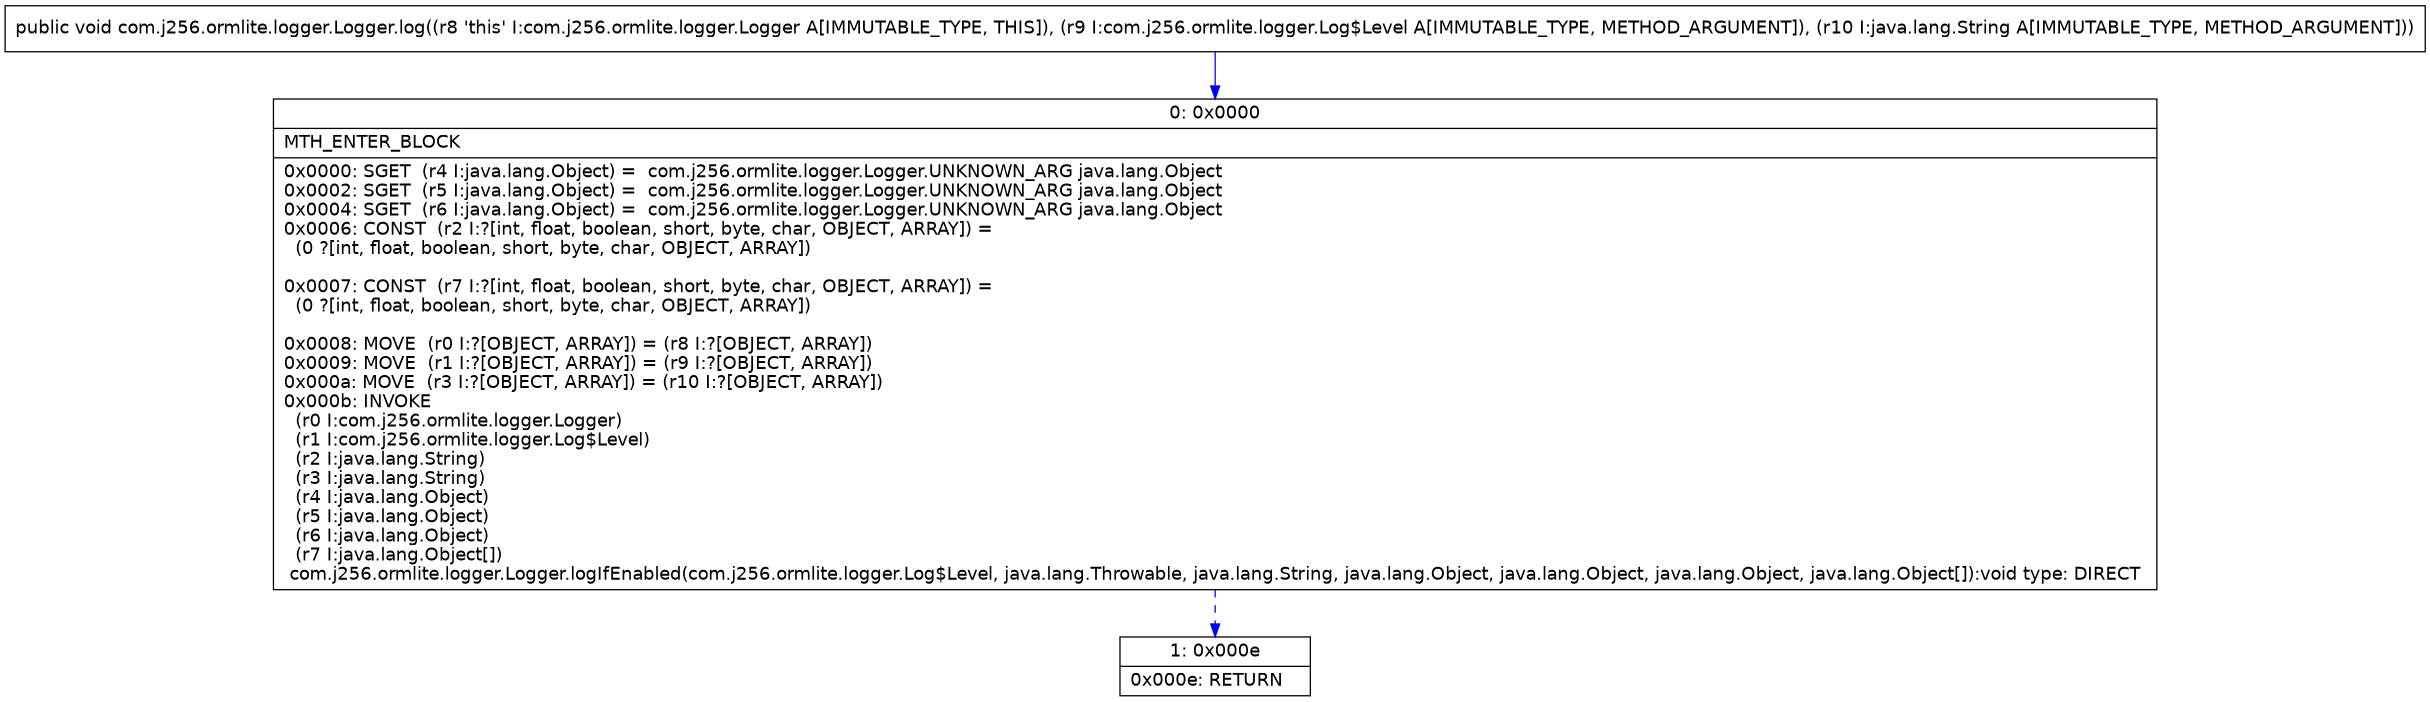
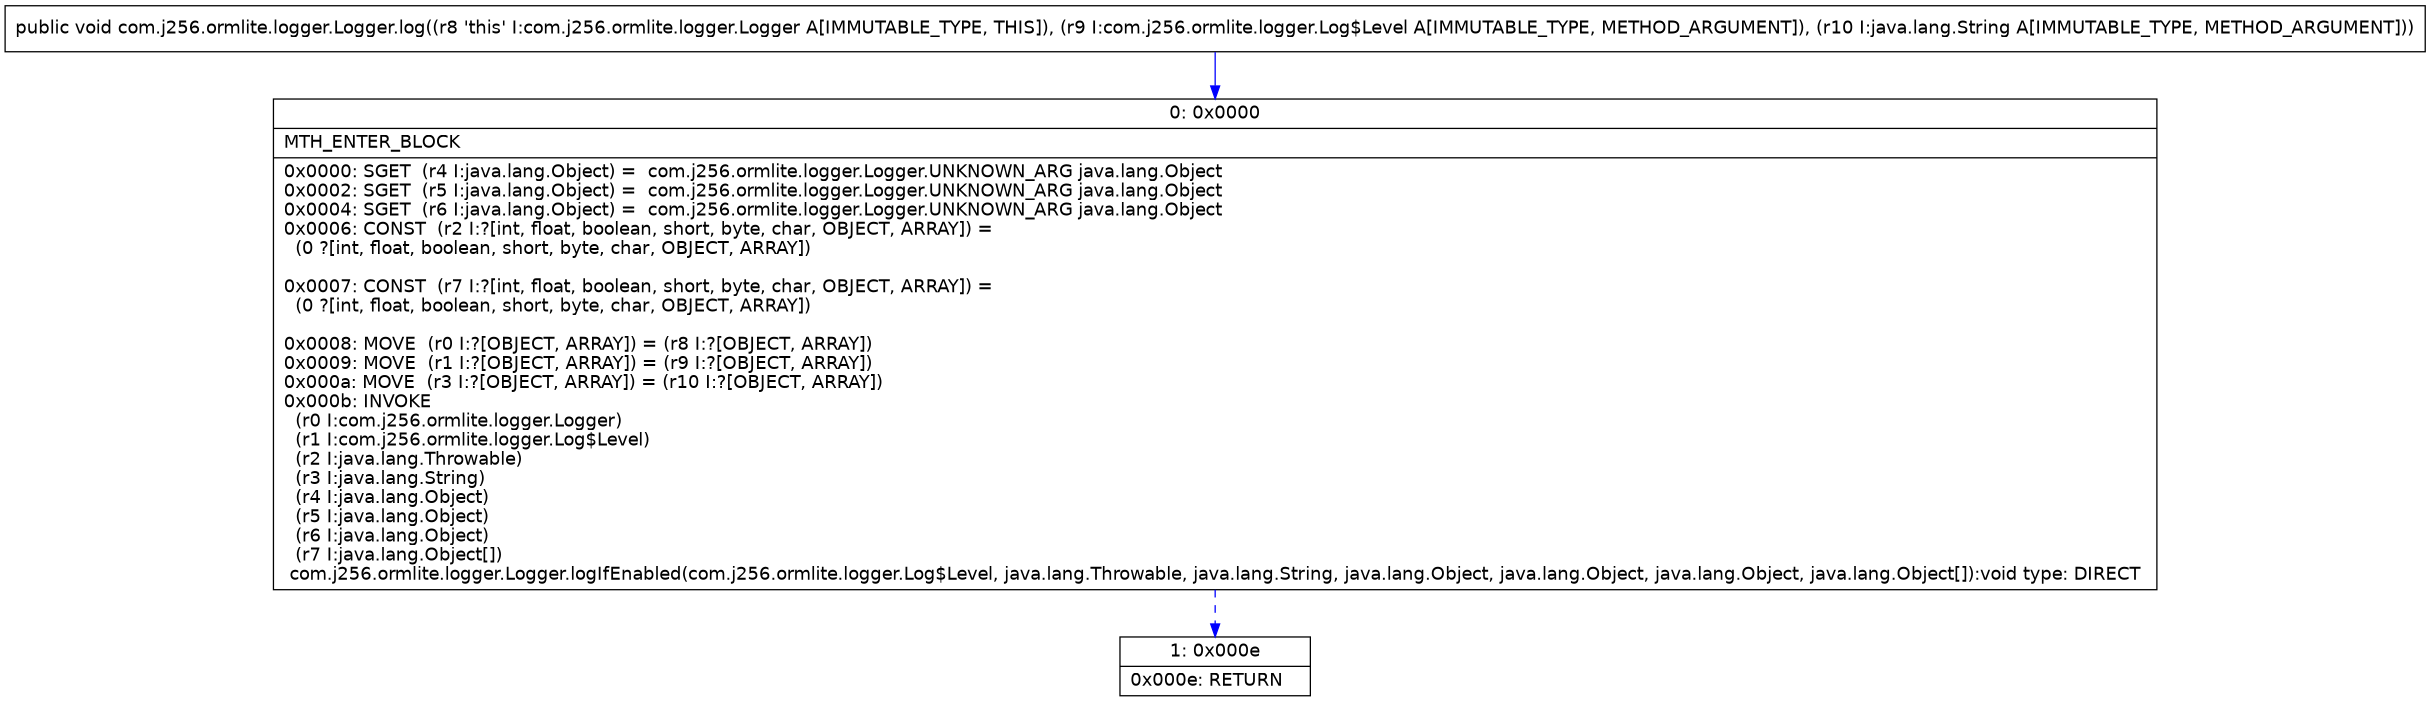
(385, 459) -> (403, 459)
